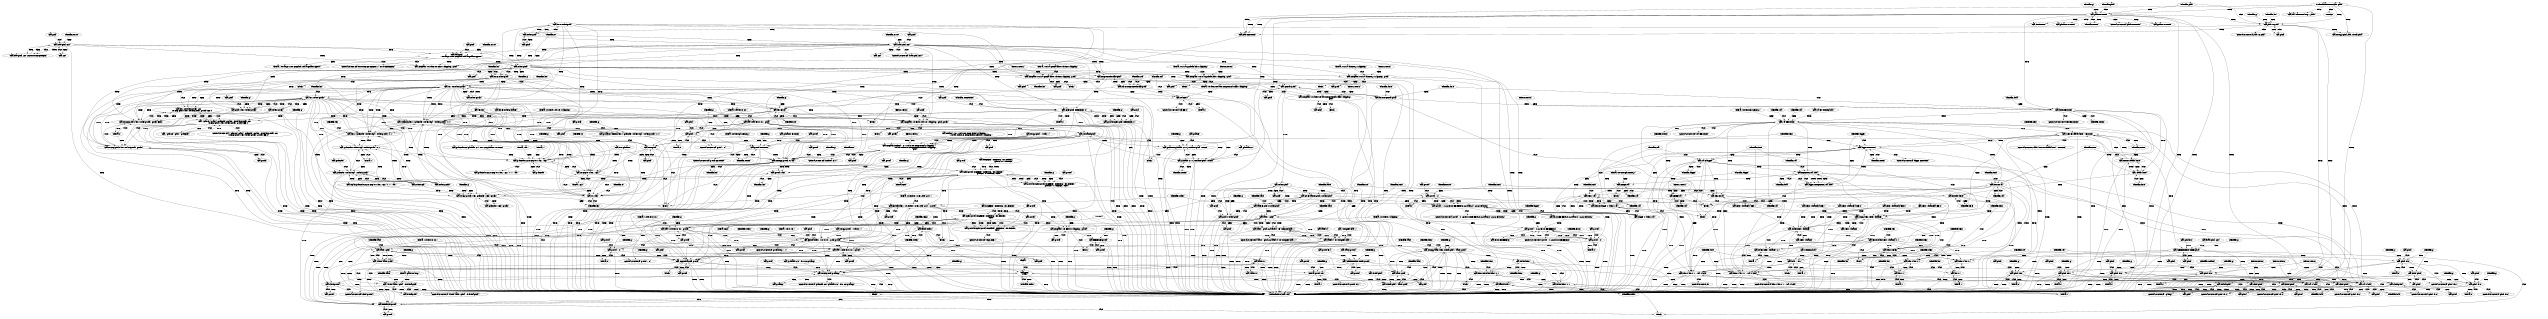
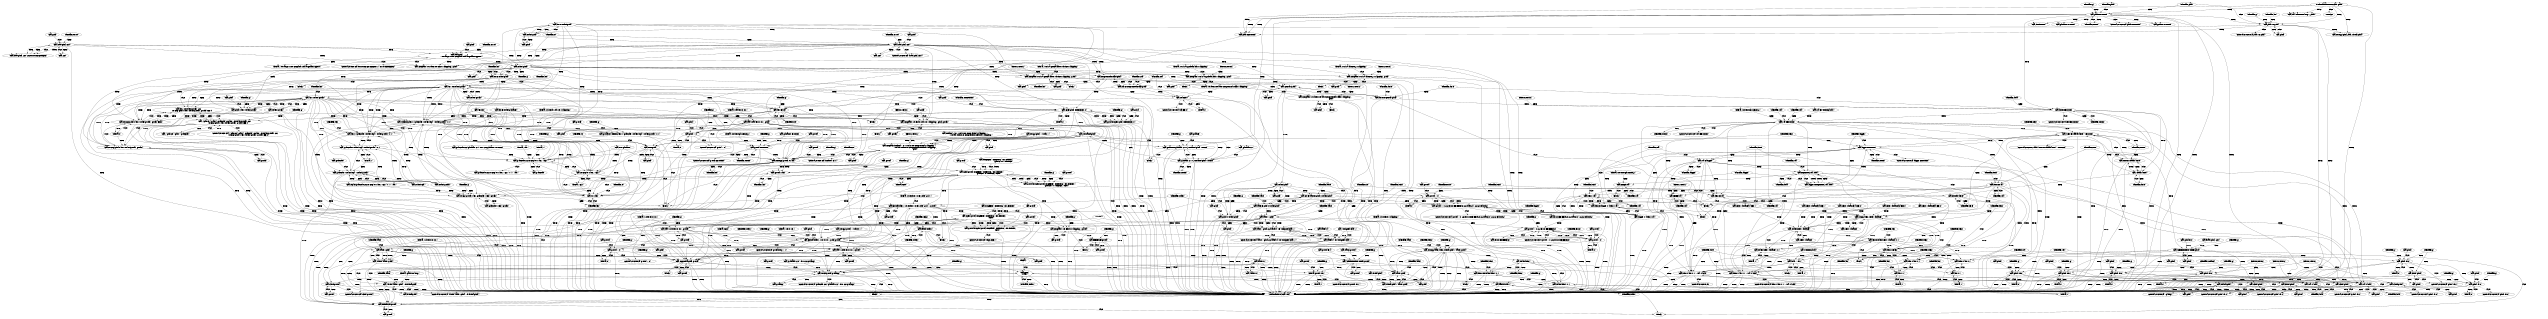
(1900, 211) -> none
(794, 279) -> (794, 279)
